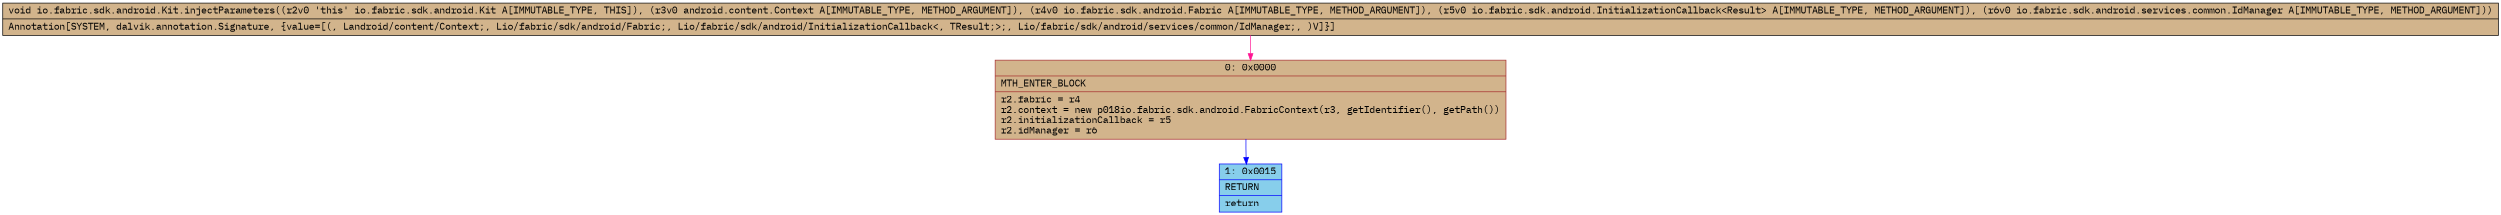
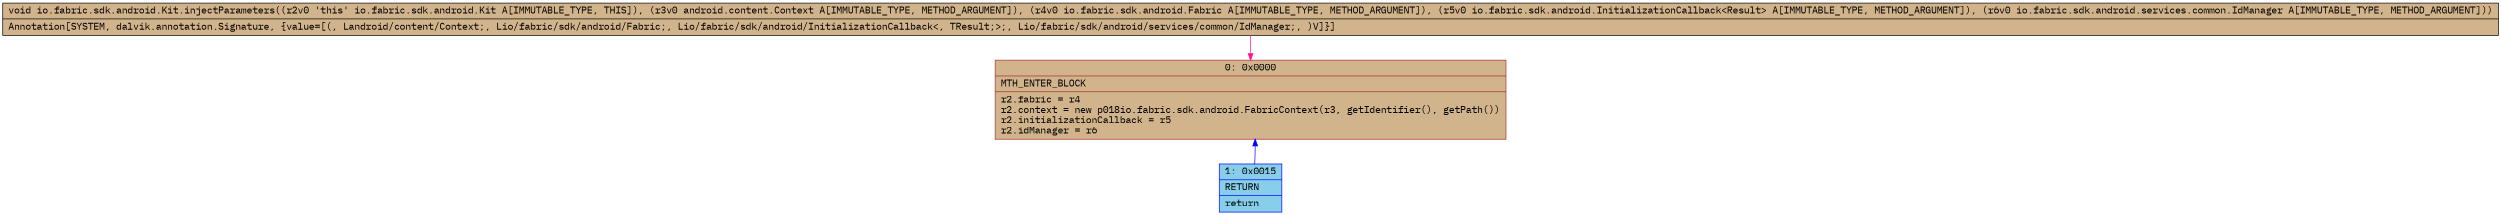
(1246, 148) -> (1255, 155)
